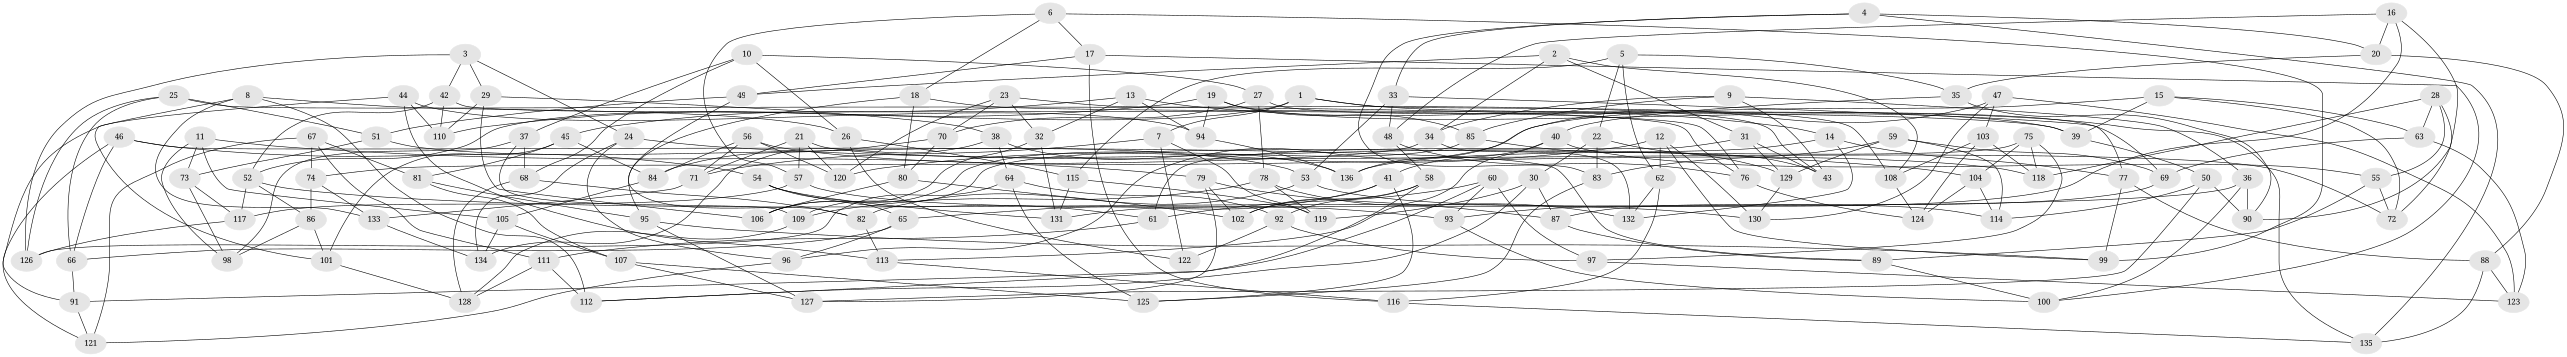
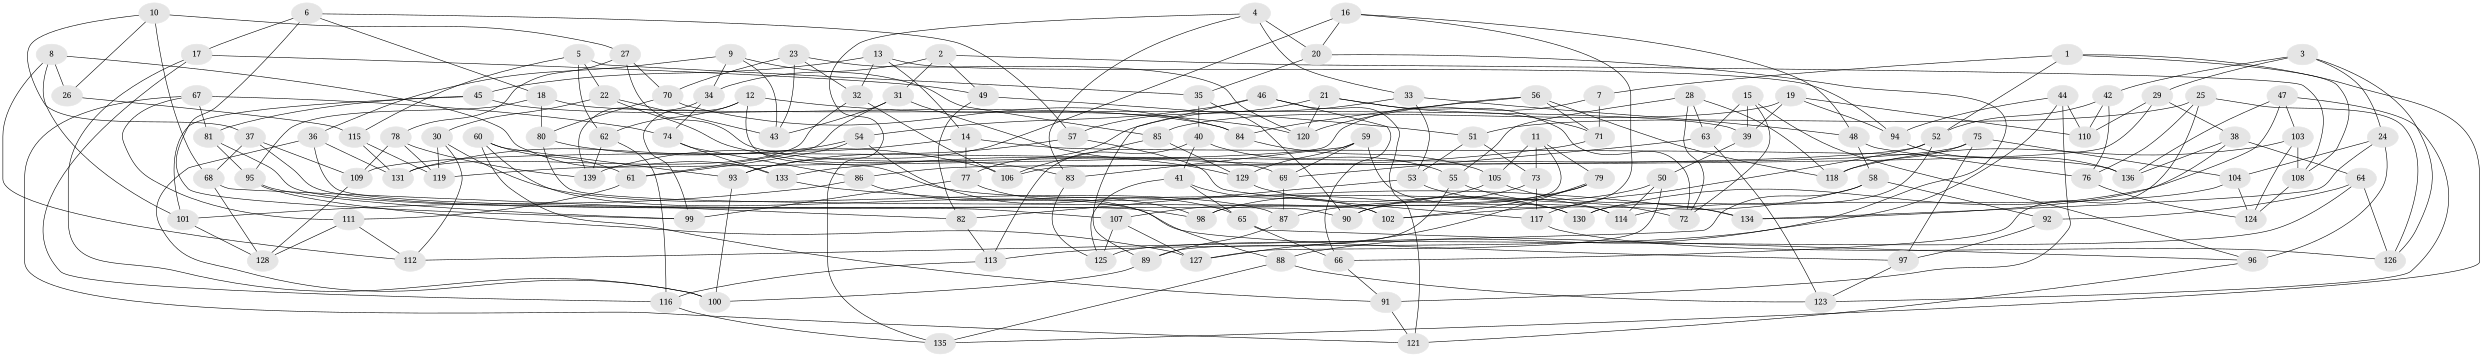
(1629, 220) -> (590, 178)
(1185, 261) -> none
